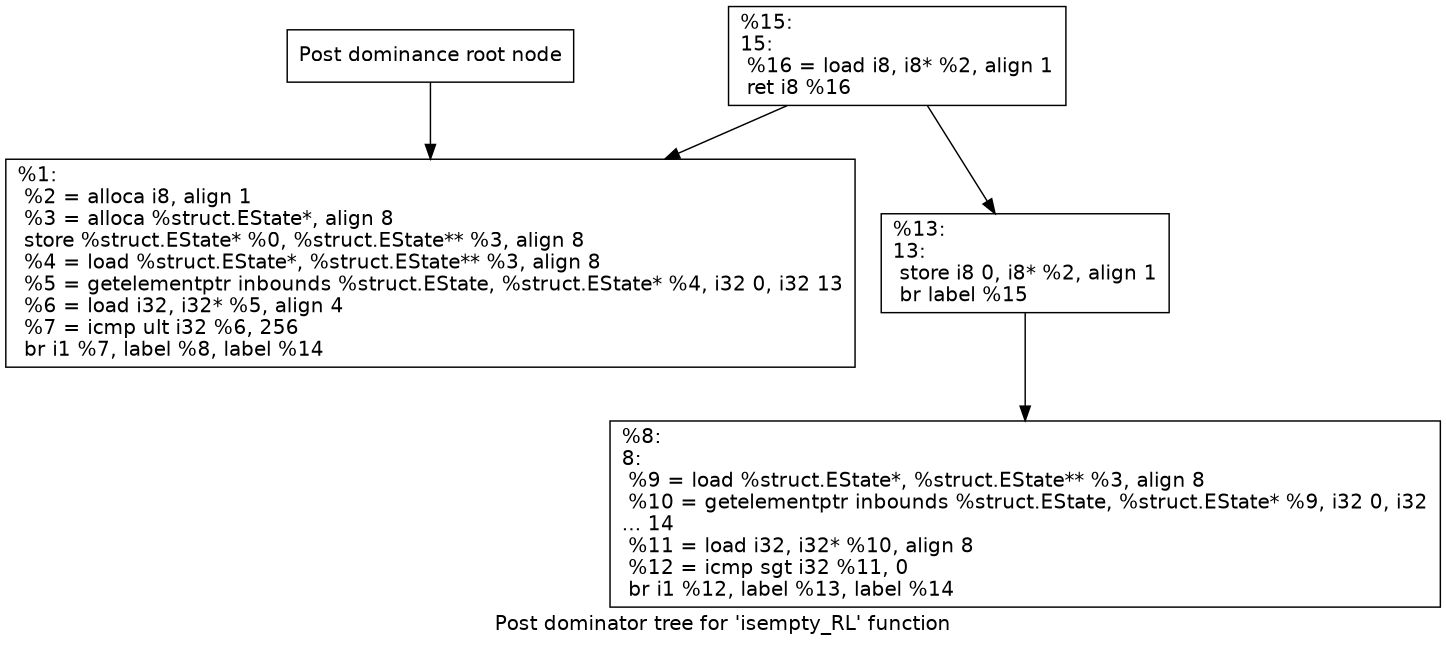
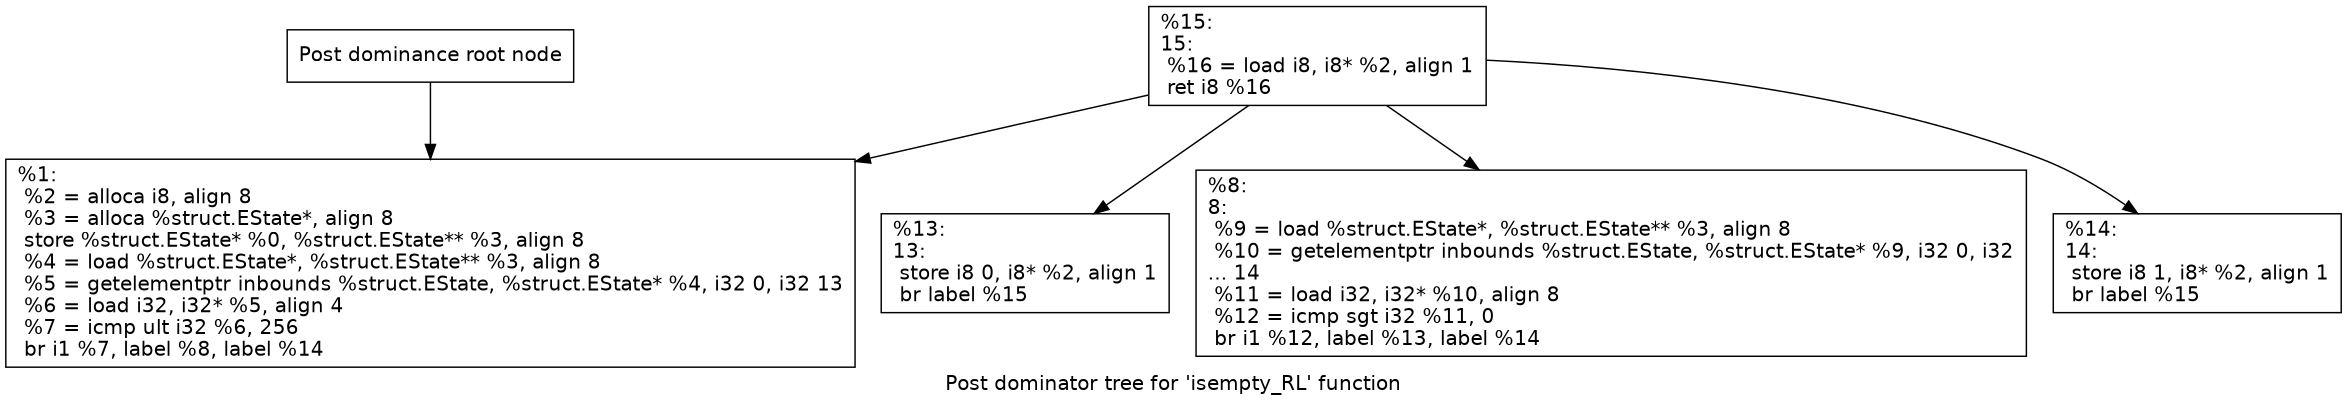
(135, 197) -> (135, 197)
none -> (2197, 263)
(1025, 359) -> (1427, 134)
